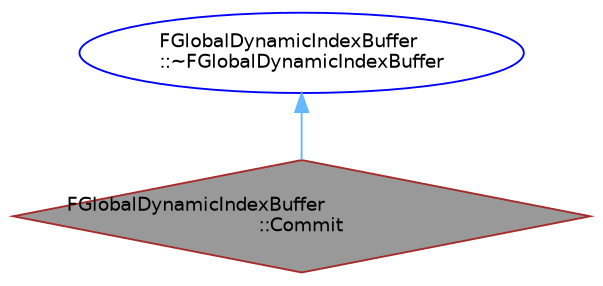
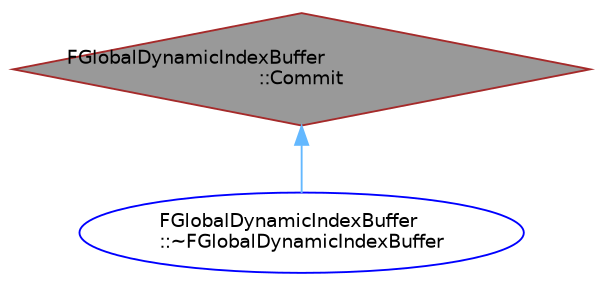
(302, 136) -> (302, 169)
